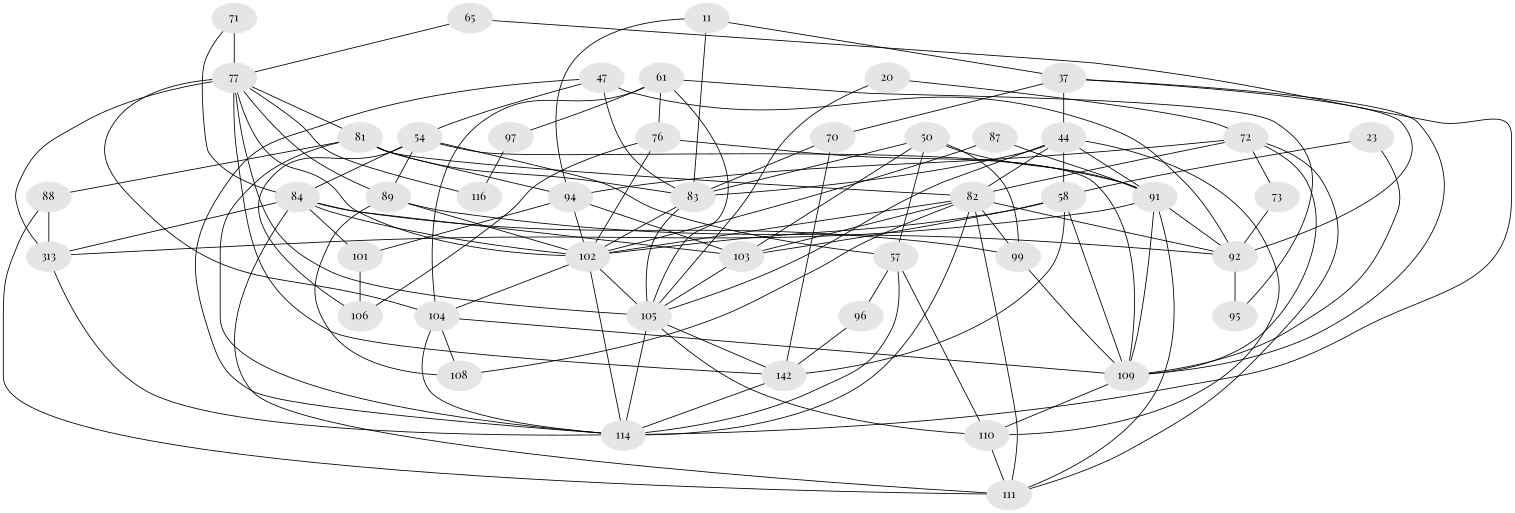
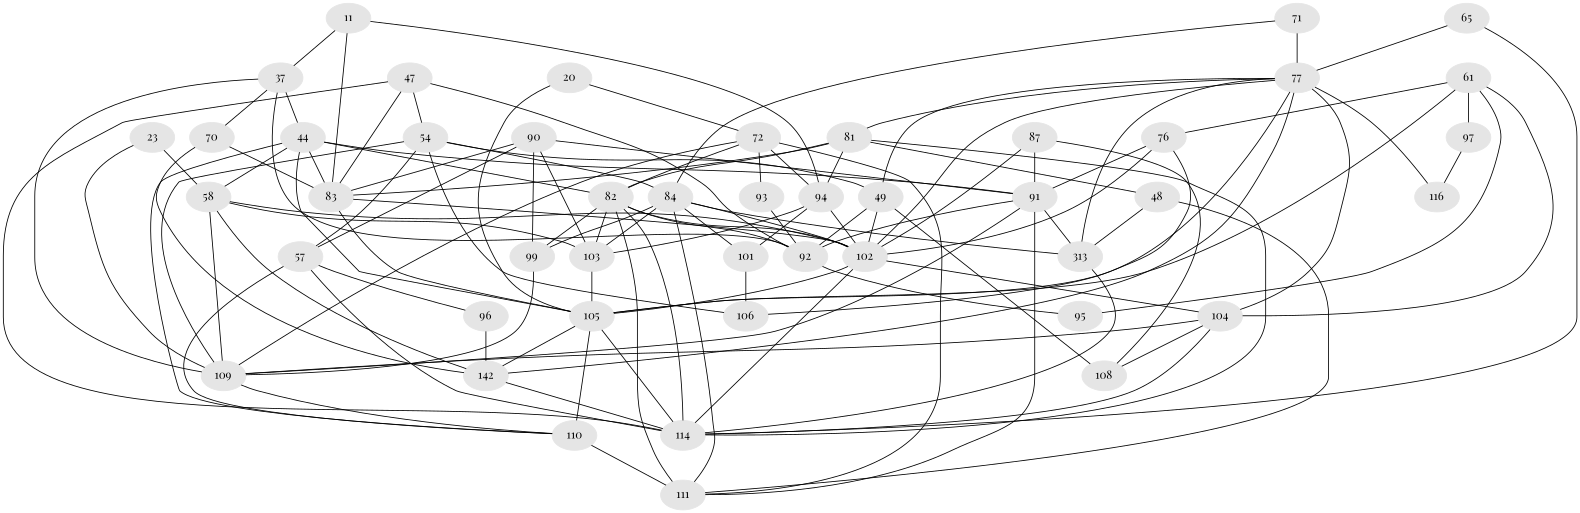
(927, 137) -> (534, 137)
(49, 197) -> (1157, 197)
(388, 197) -> (881, 197)
(1277, 197) -> (762, 197)
(726, 314) -> (1199, 224)
